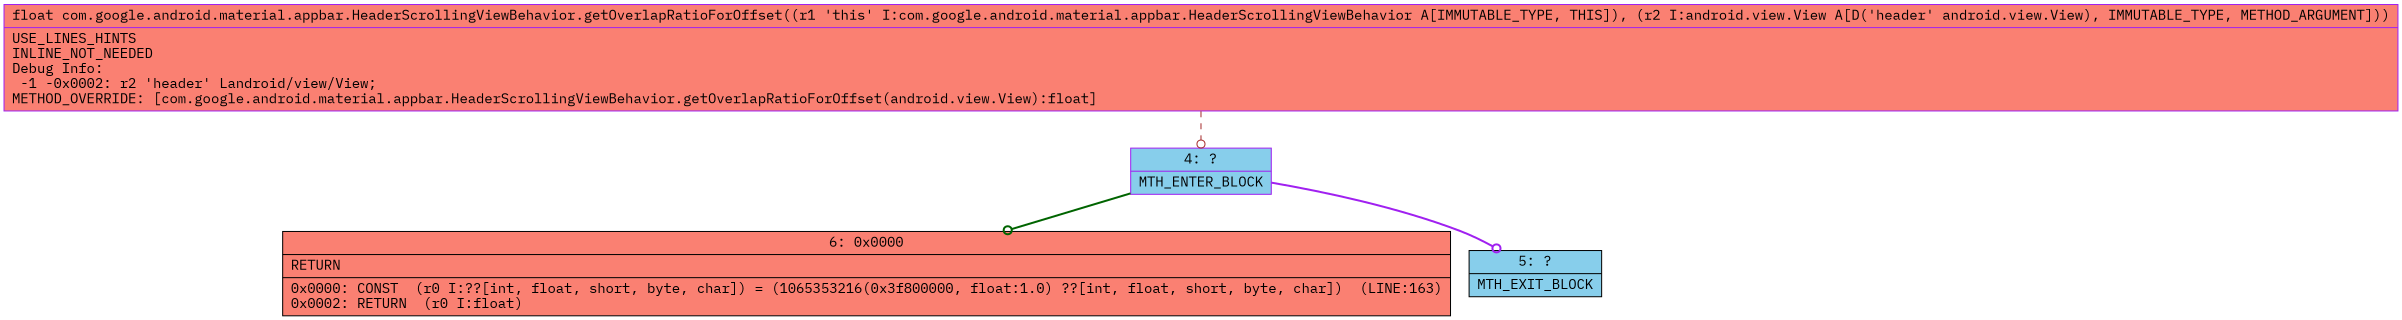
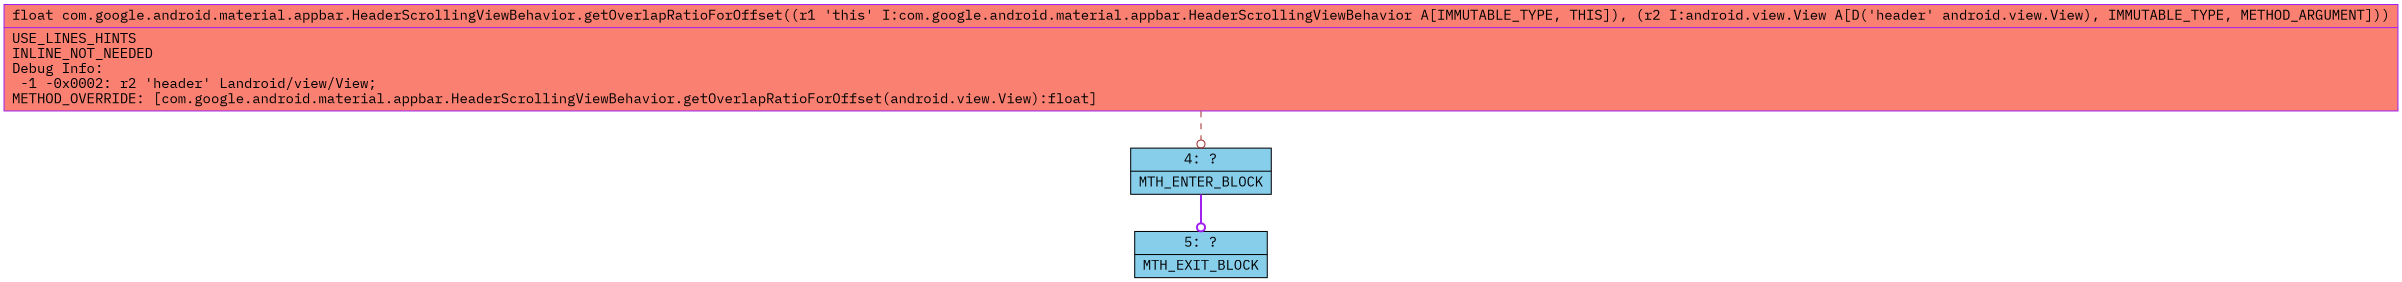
(1201, 171) -> (1201, 171)
(867, 274) -> none
